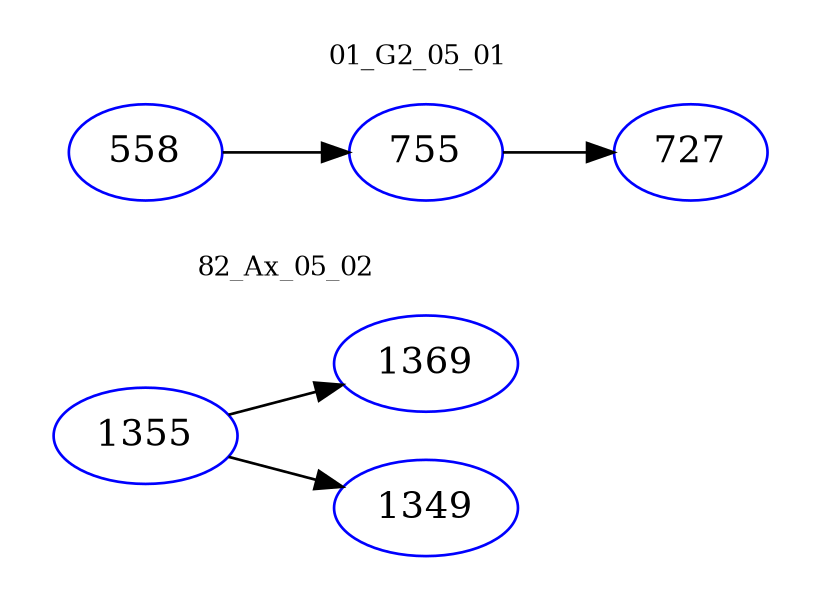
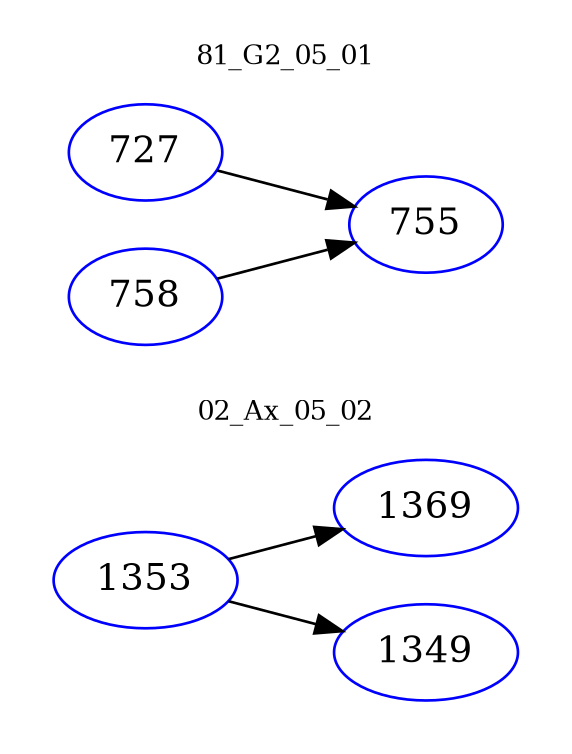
(418, 57) -> (286, 57)
(146, 152) -> (146, 297)
(545, 152) -> (272, 185)
(286, 269) -> (286, 413)
(146, 436) -> (146, 580)
